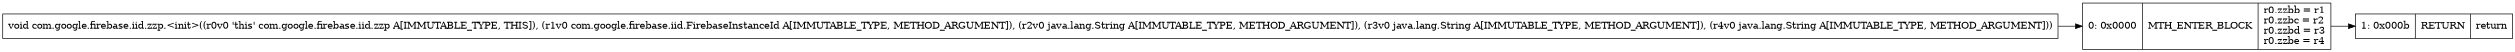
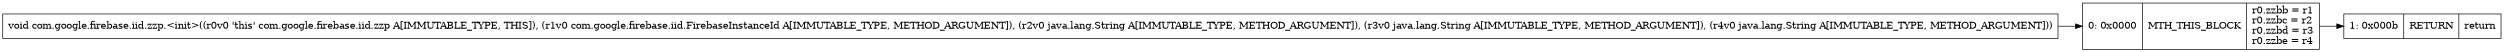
(2200, 26) -> (2194, 26)
